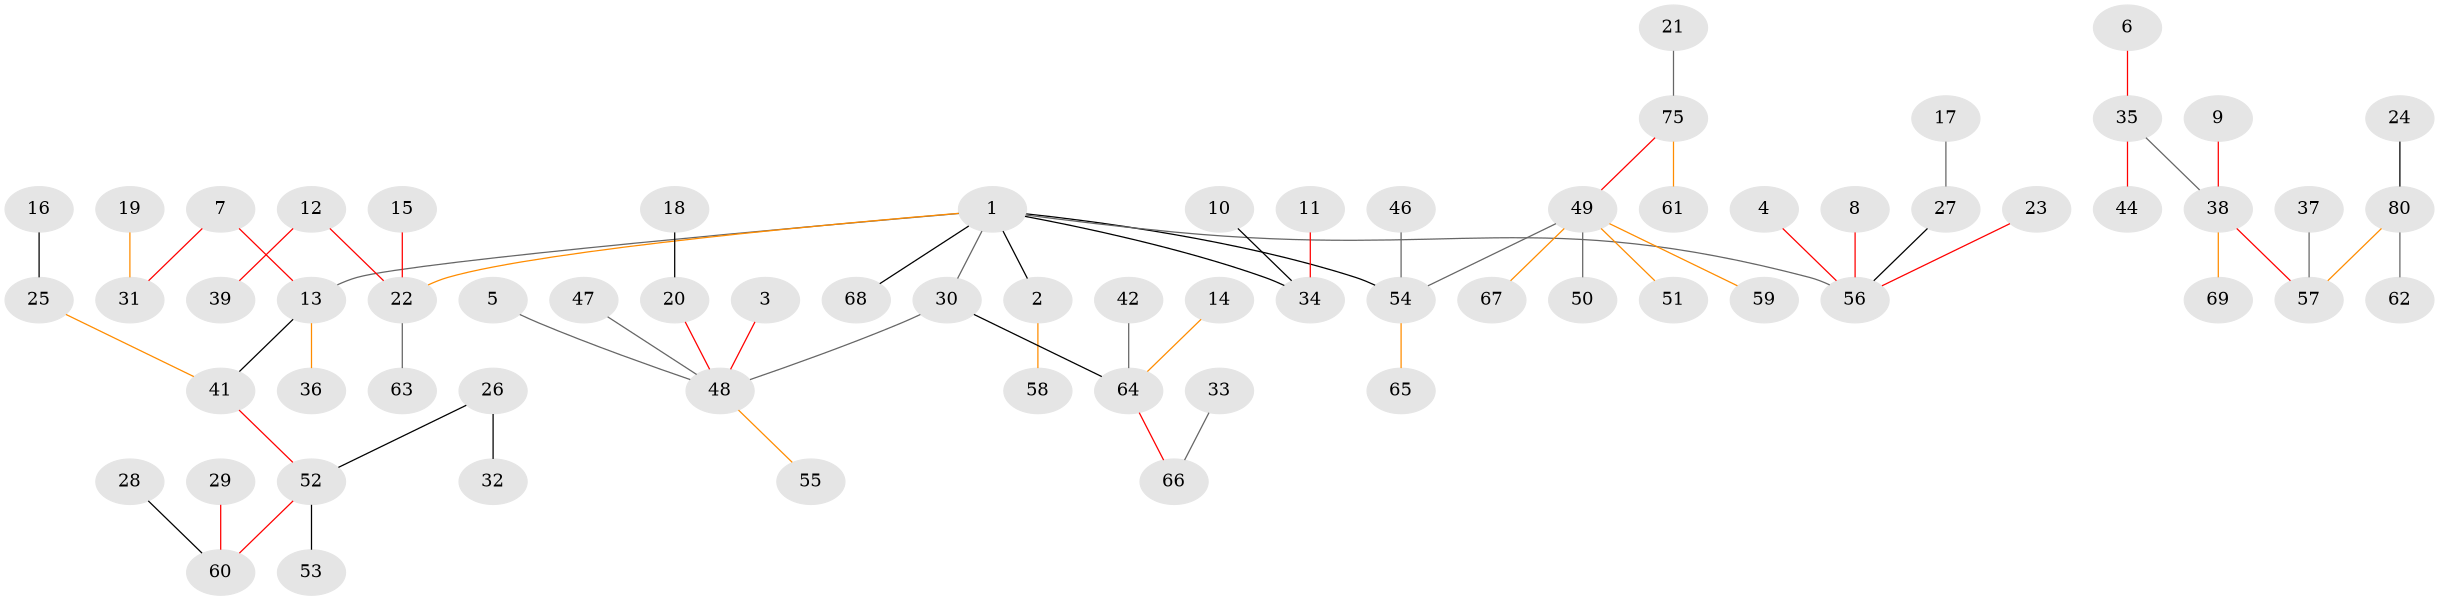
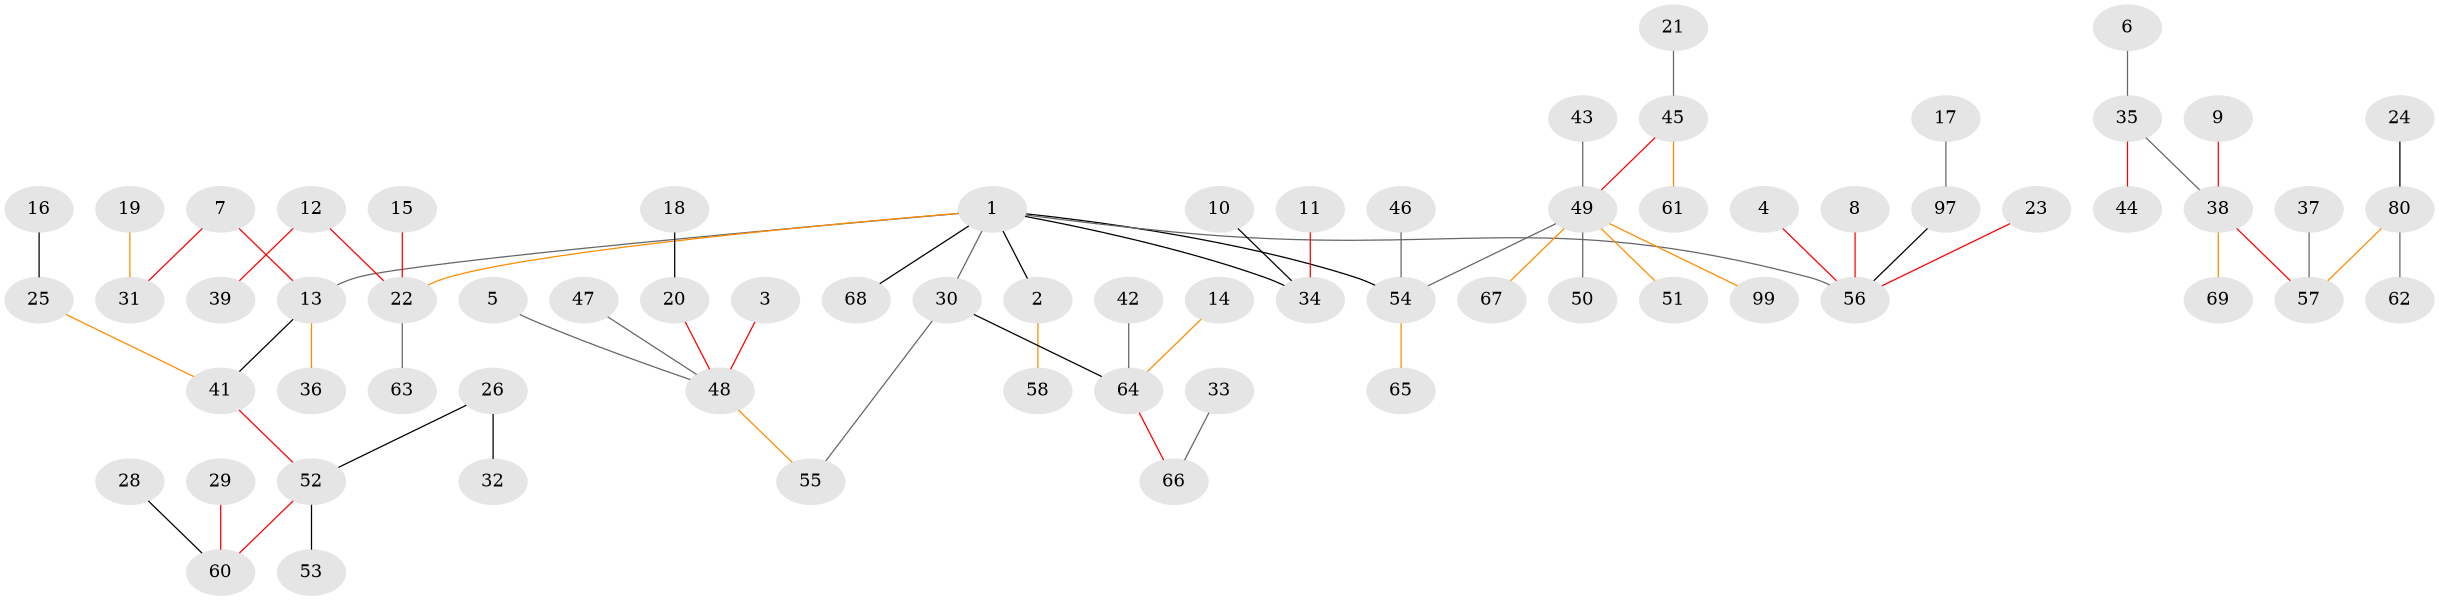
(2127, 73) -> (2127, 73)
none -> (1583, 119)
(1673, 119) -> (1673, 119)
(1946, 209) -> (1946, 209)
(1764, 300) -> (1764, 300)
(836, 349) -> (879, 391)
